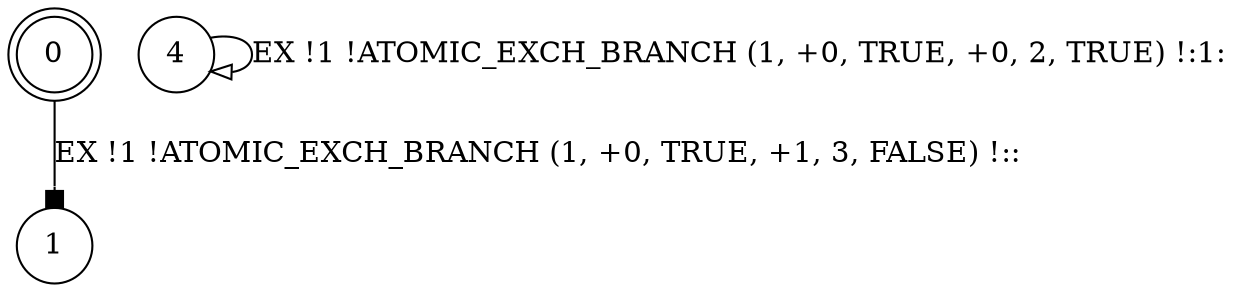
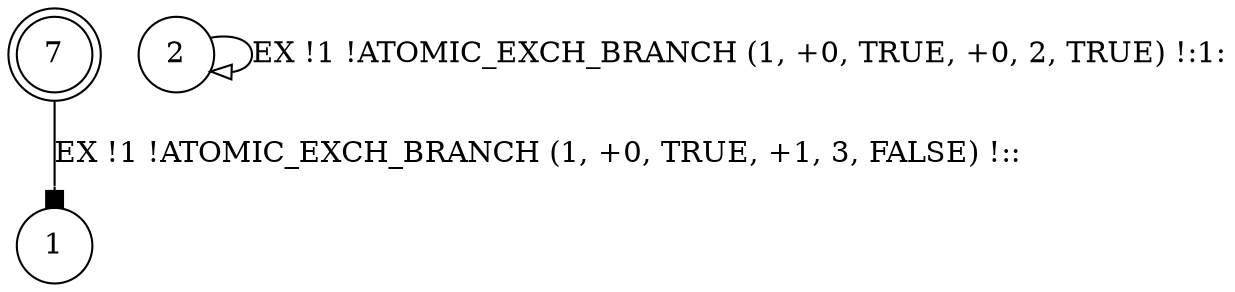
(55, 55) -> (55, 55)
(176, 55) -> (176, 55)
